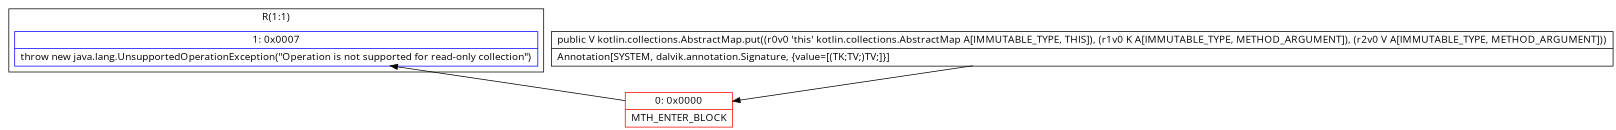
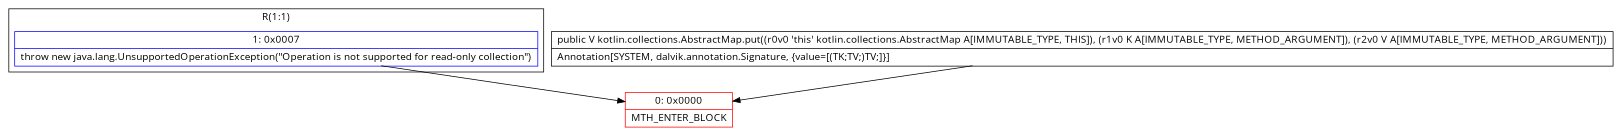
(511, 84) -> (499, 83)
